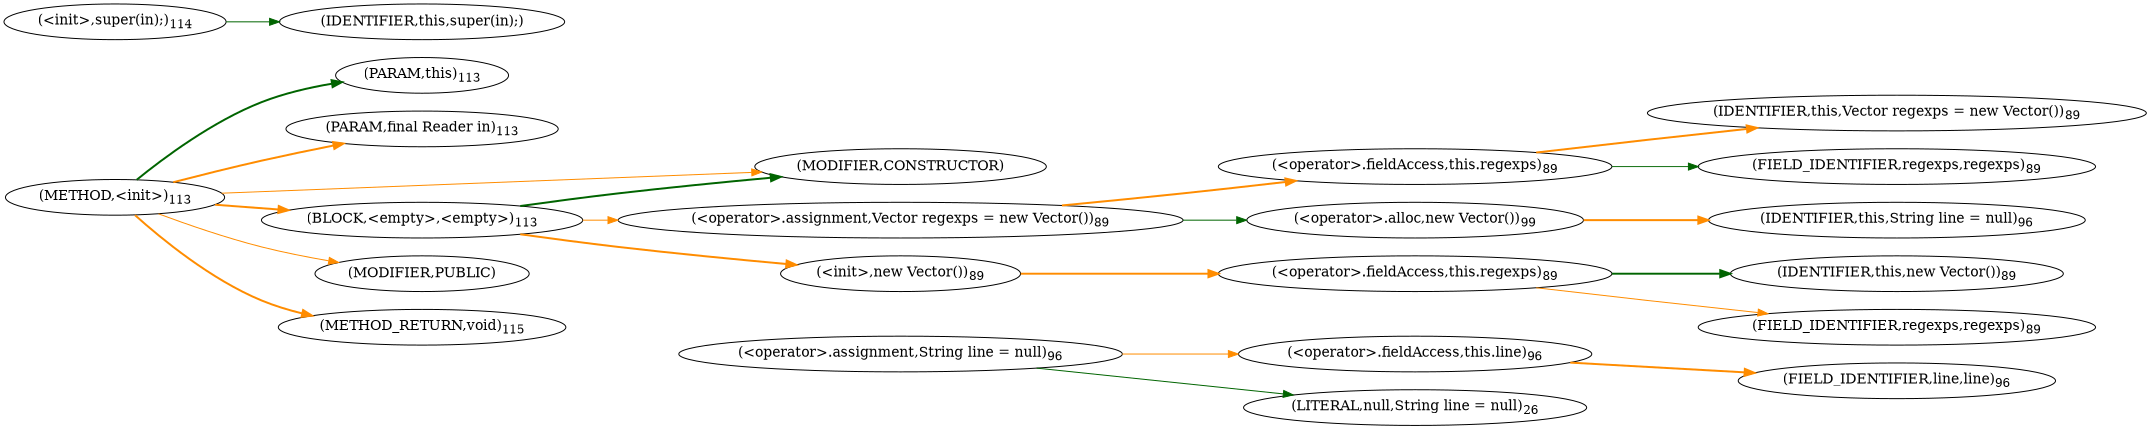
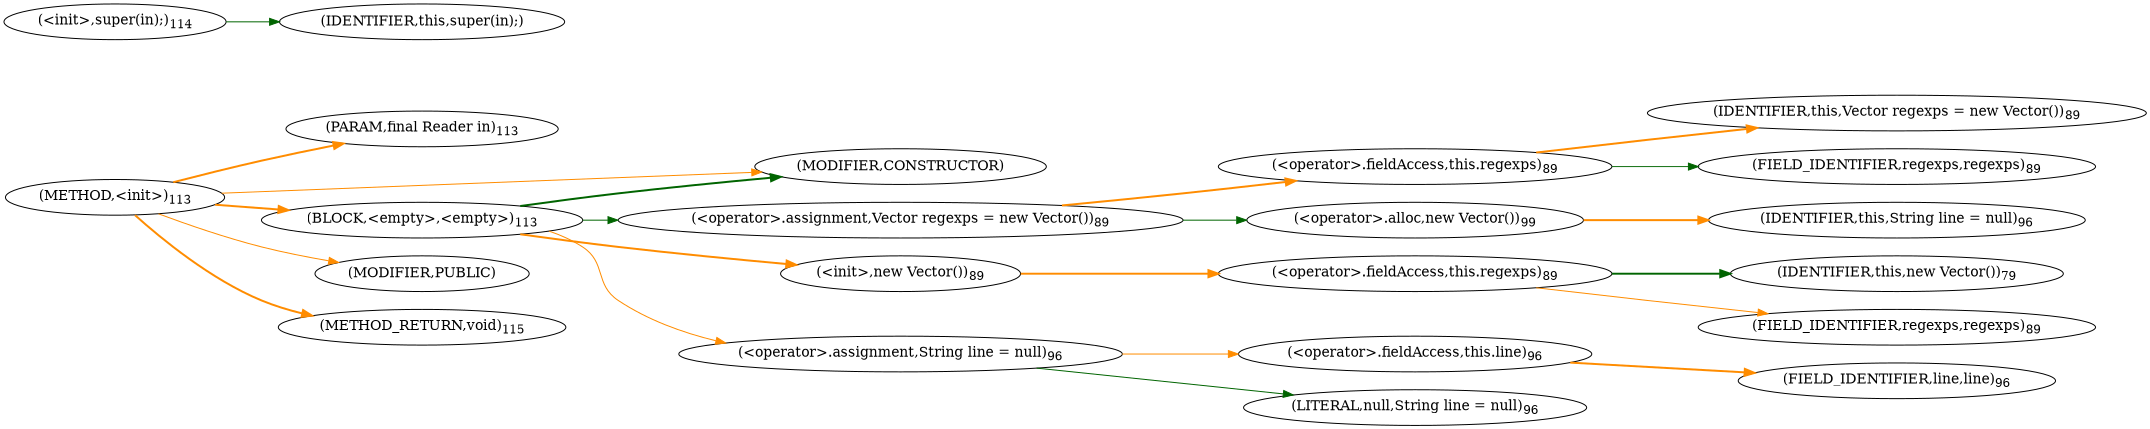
(422, 75) -> none
(595, 220) -> (595, 220)
(2009, 272) -> (2009, 272)
none -> (620, 301)
(1531, 406) -> (1531, 406)
